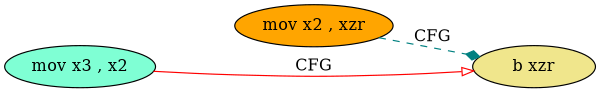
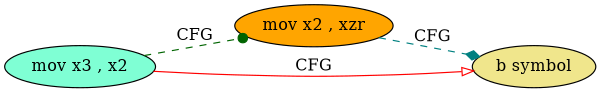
none -> (191, 47)
(534, 67) -> (534, 67)
